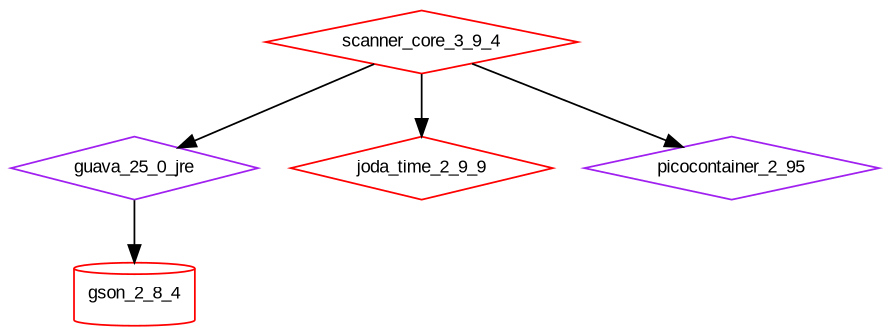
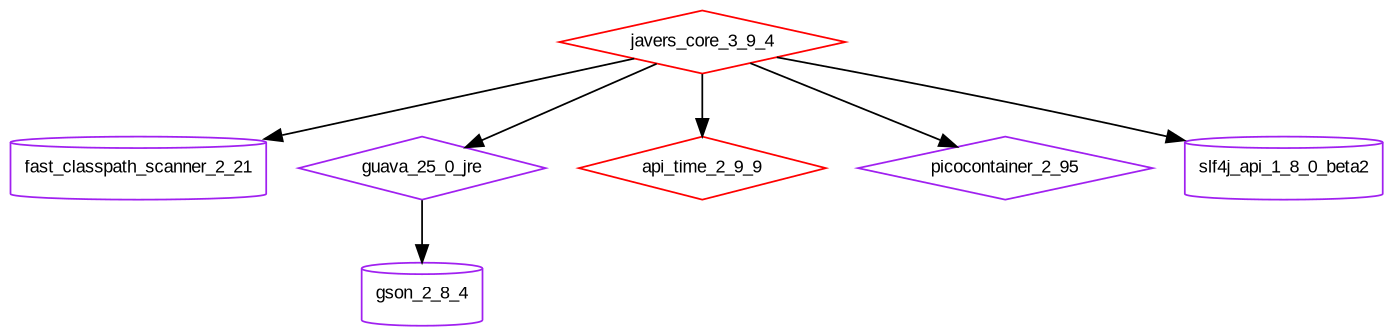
(422, 42) -> (702, 42)
none -> (138, 168)
(422, 168) -> (702, 168)
none -> (1284, 168)
(134, 294) -> (422, 294)
